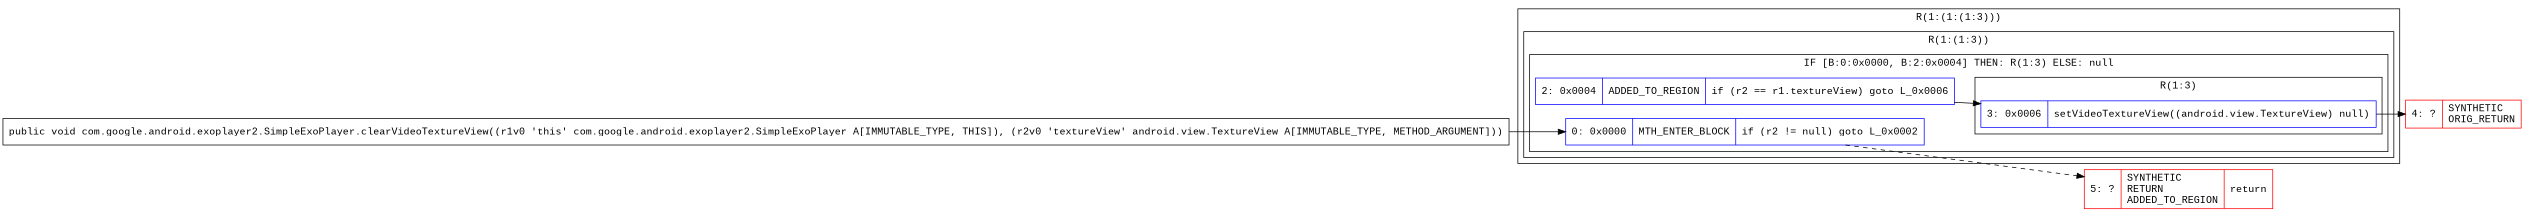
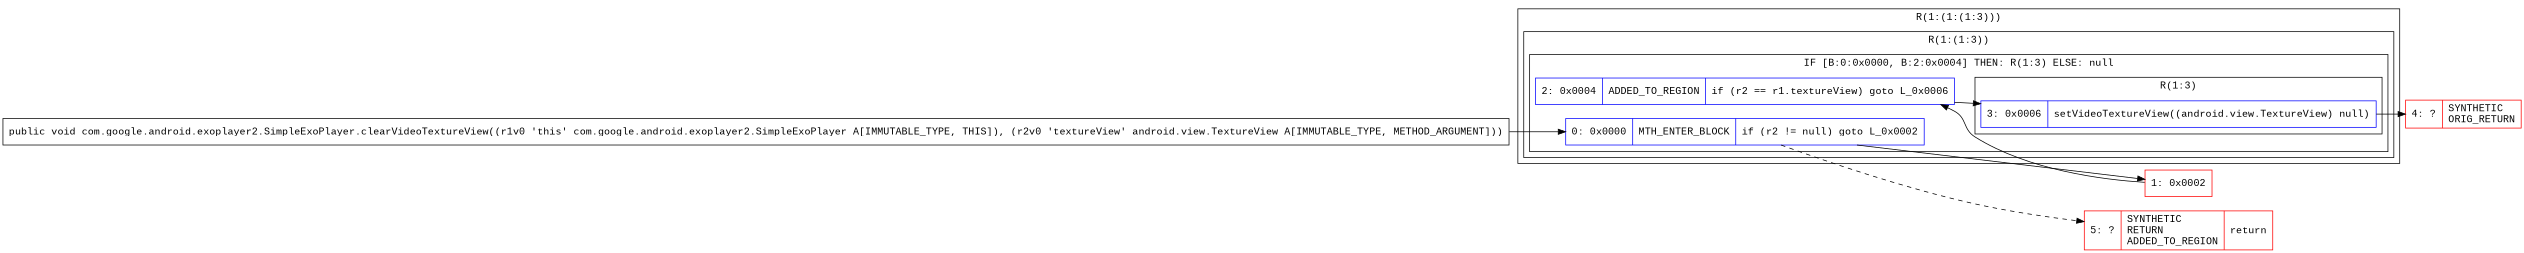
none -> (2179, 183)
